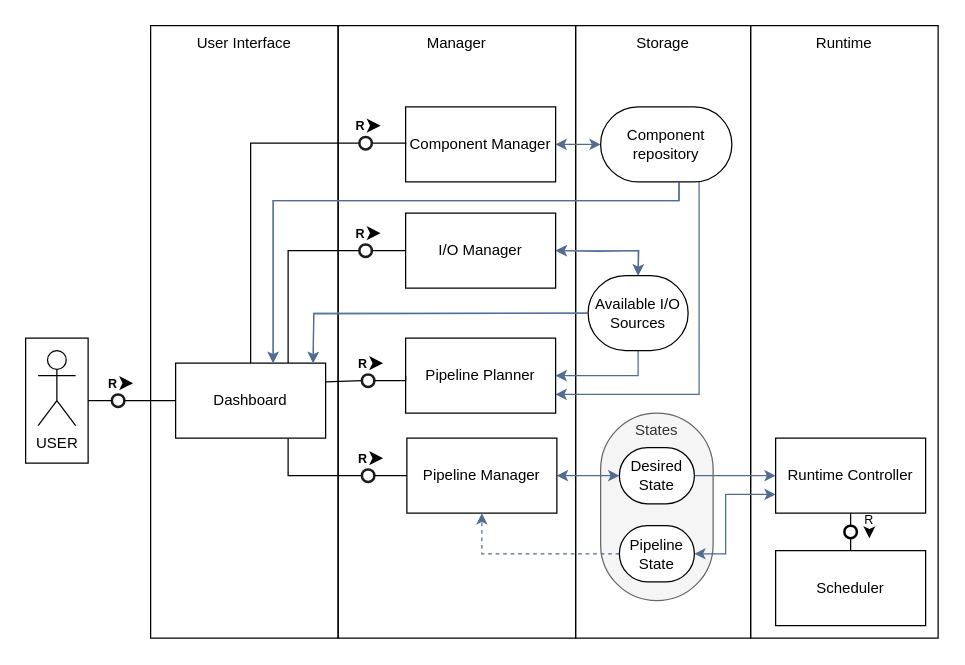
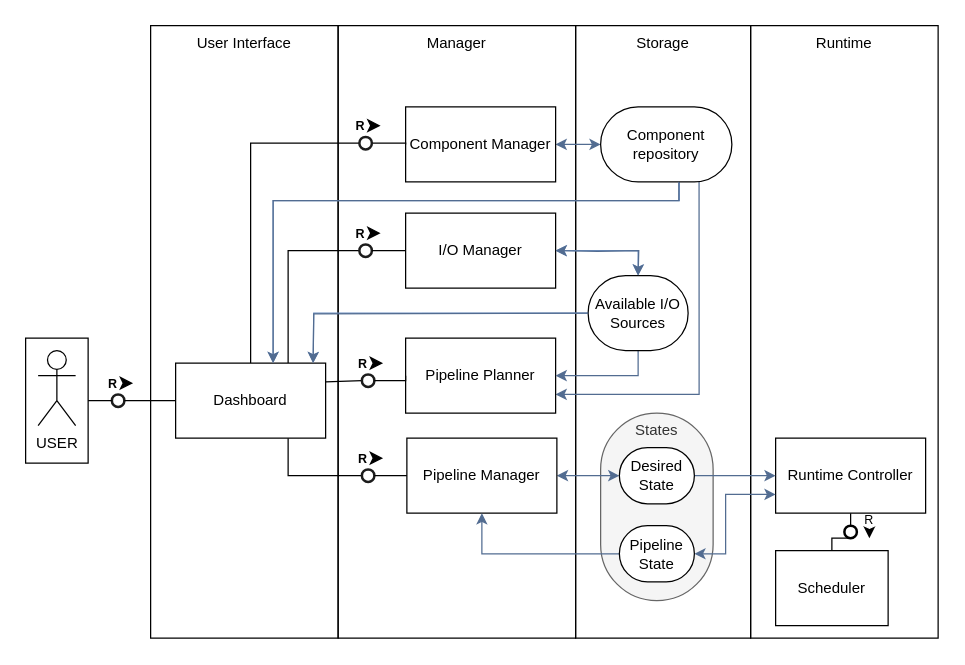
(535, 554) -> (535, 554)
(851, 588) -> (832, 588)
